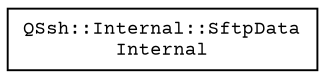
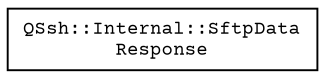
(163, 39) -> (163, 39)
